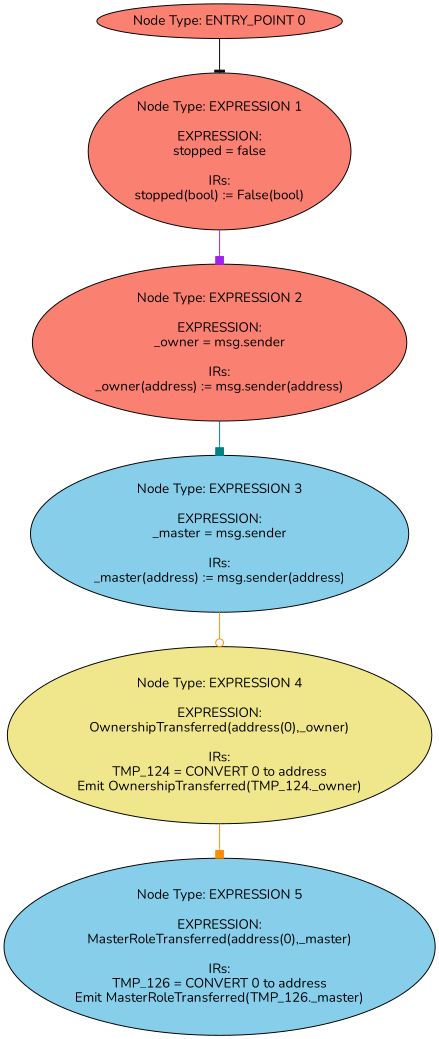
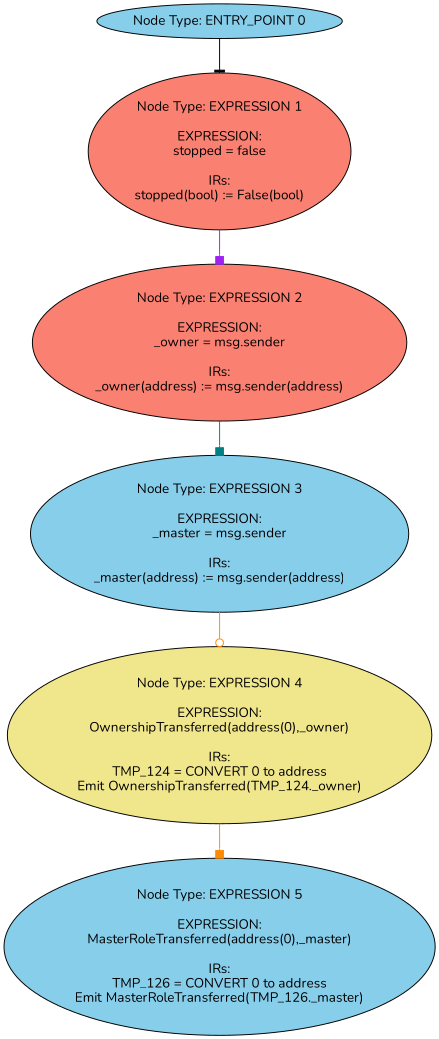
(220, 21) -> (220, 21)
